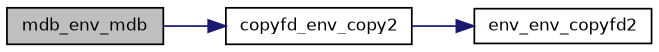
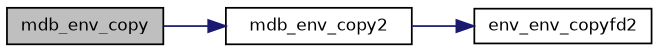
(85, 26) -> (85, 26)
(319, 26) -> (319, 26)
